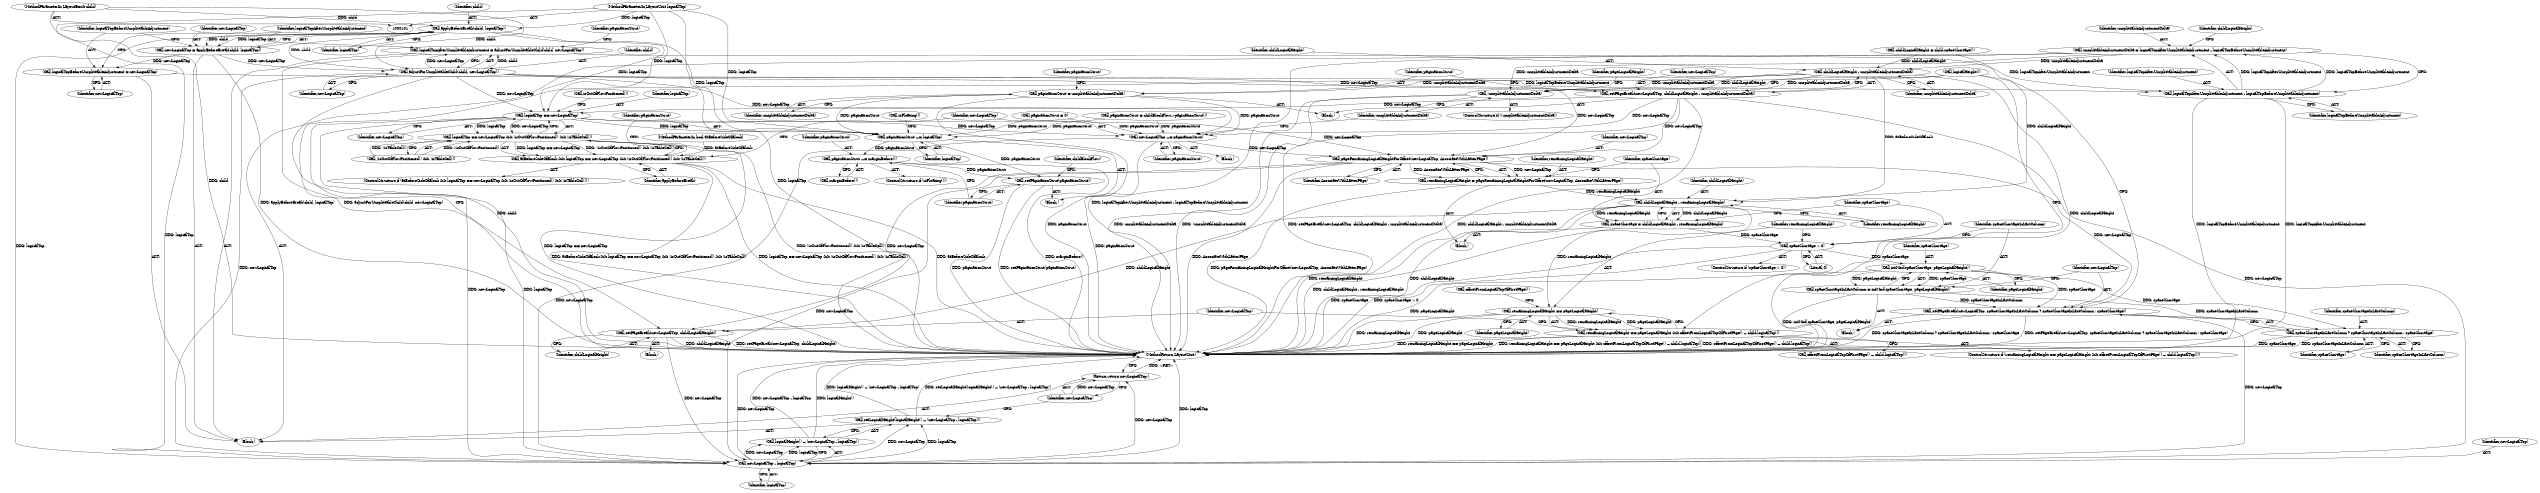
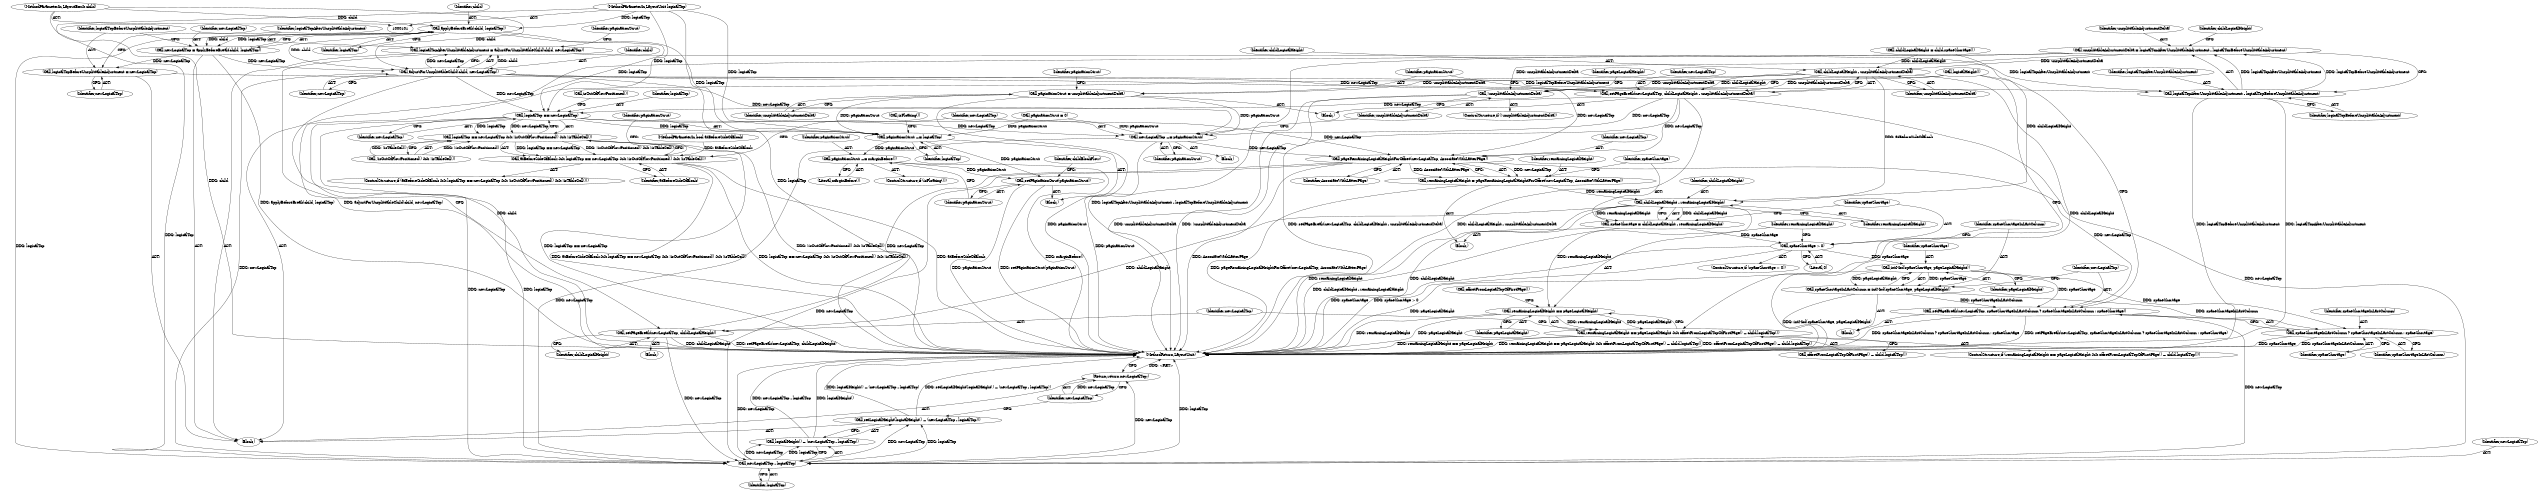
(1154, 116) -> none
(669, 181) -> (669, 181)
(839, 181) -> (839, 181)
